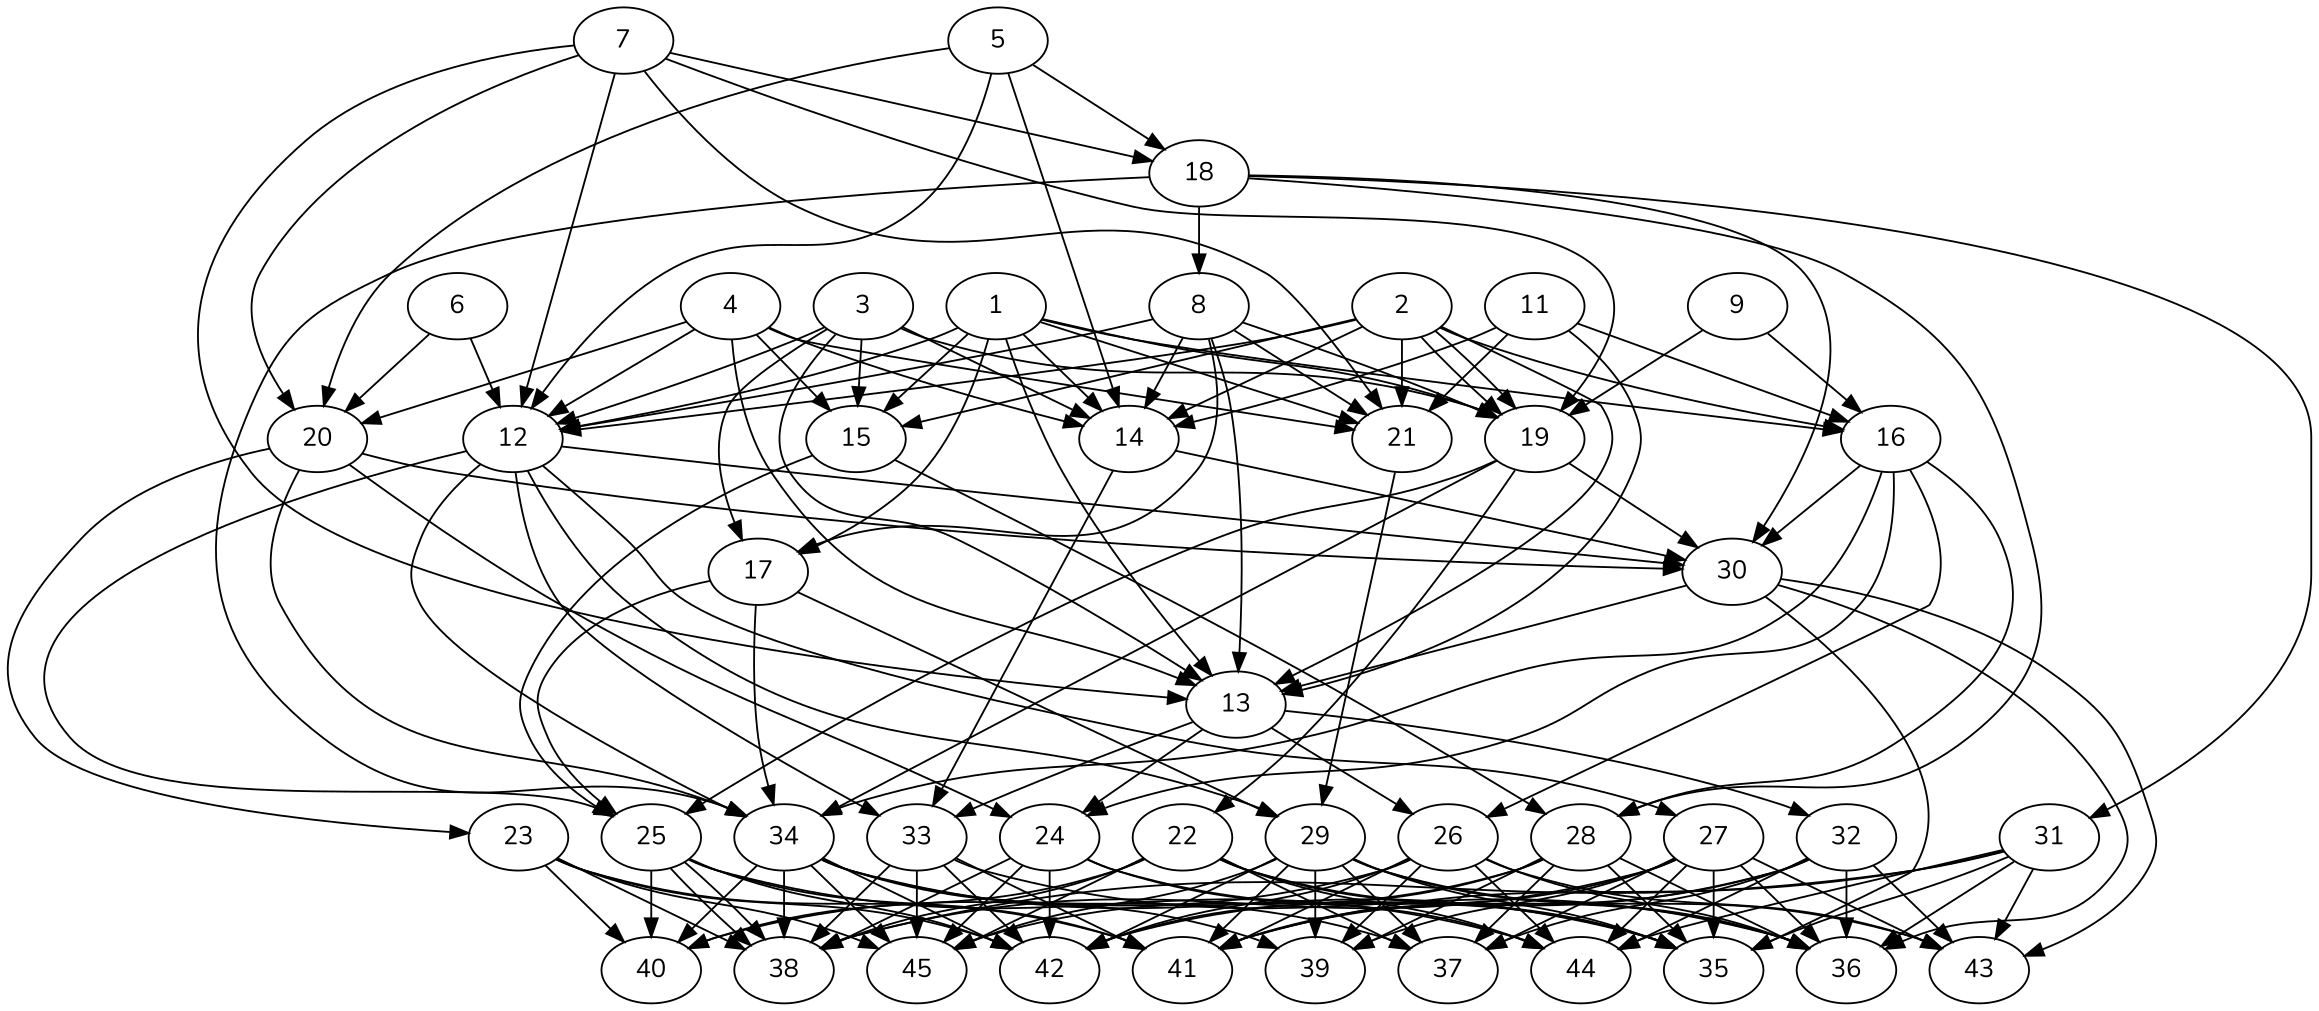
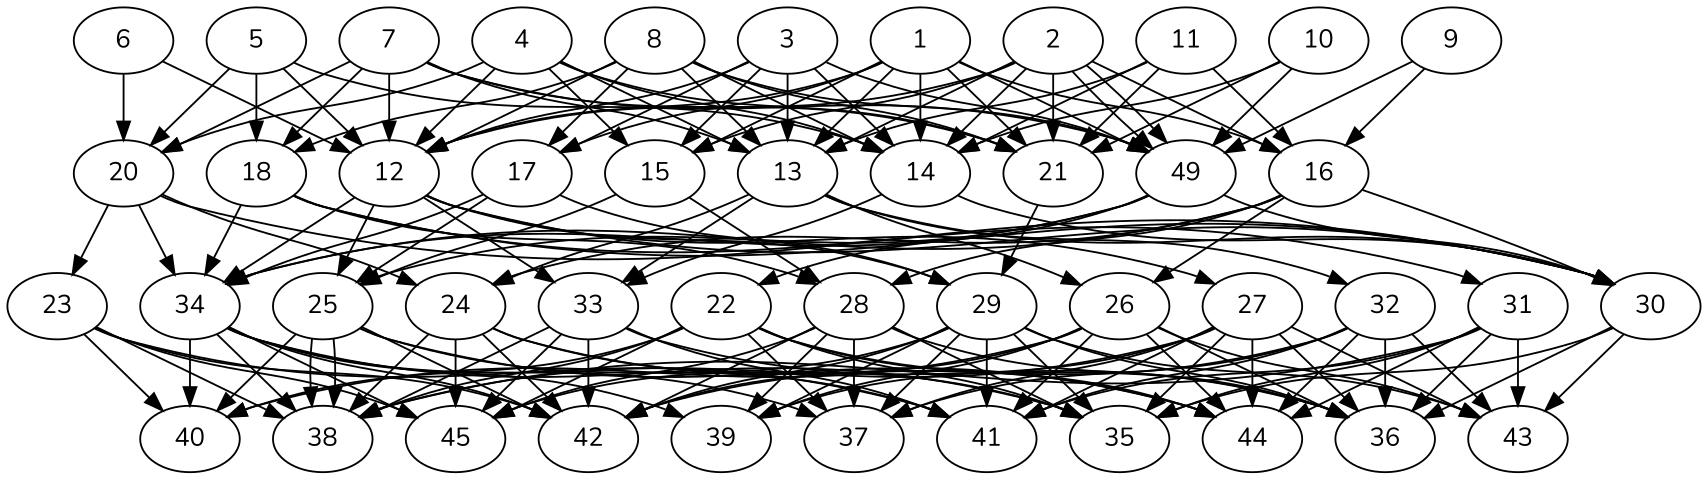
none -> (1319, 41)
(1199, 231) -> (434, 111)
(1535, 439) -> (1186, 173)
(1493, 636) -> (1210, 240)
